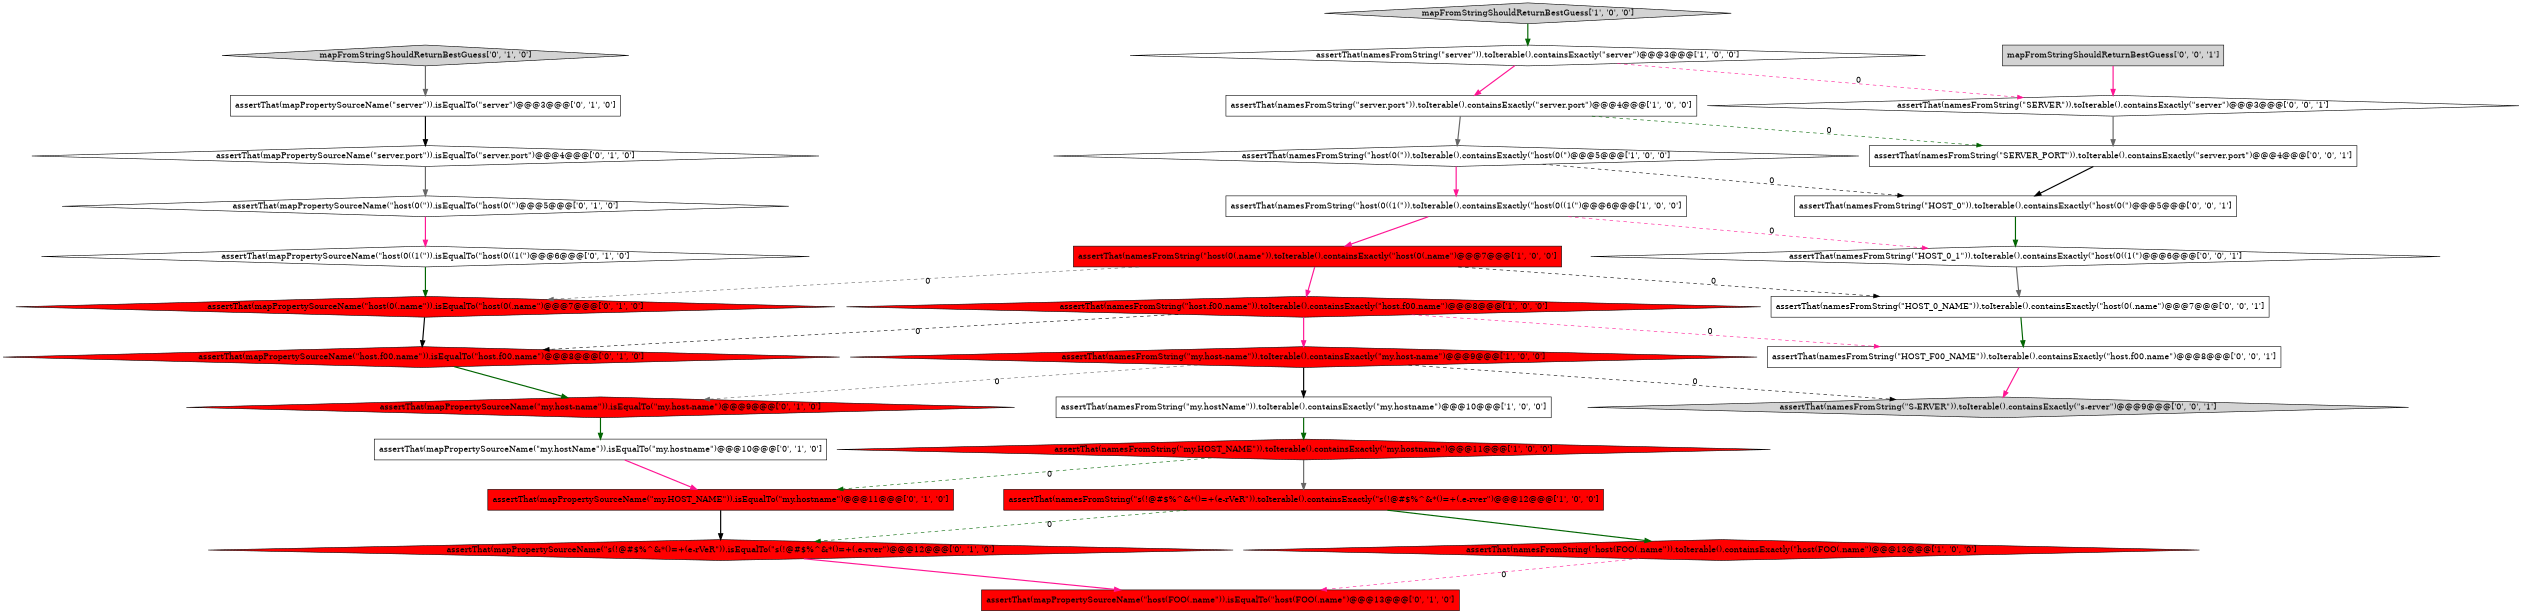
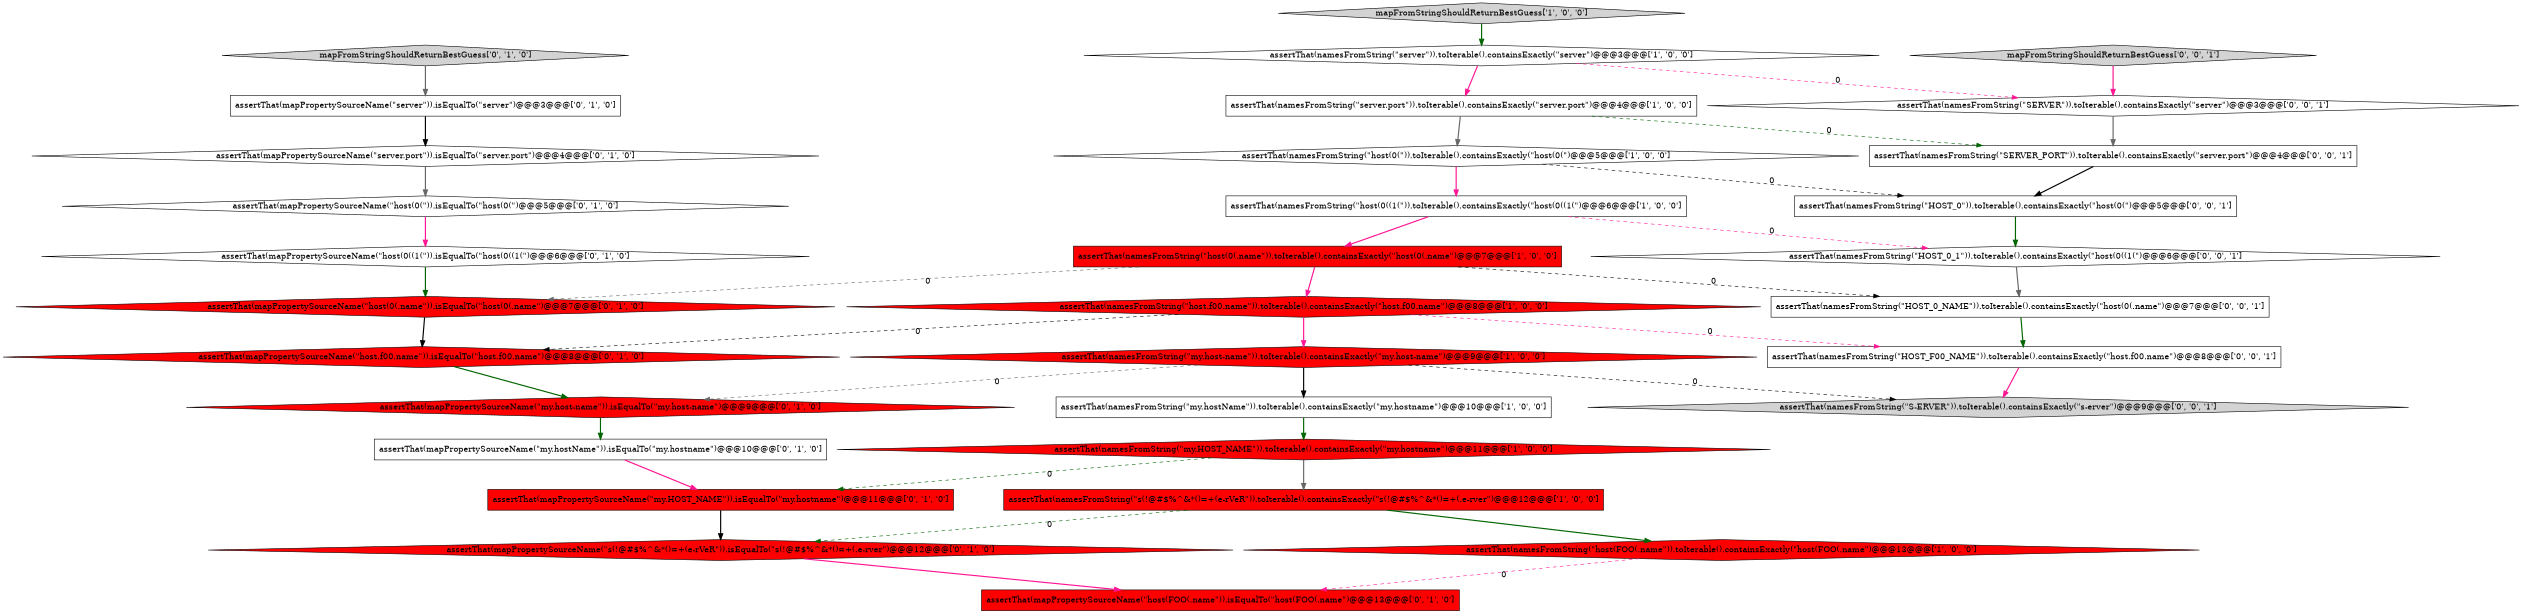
(2113, 55) -> (2113, 55)
